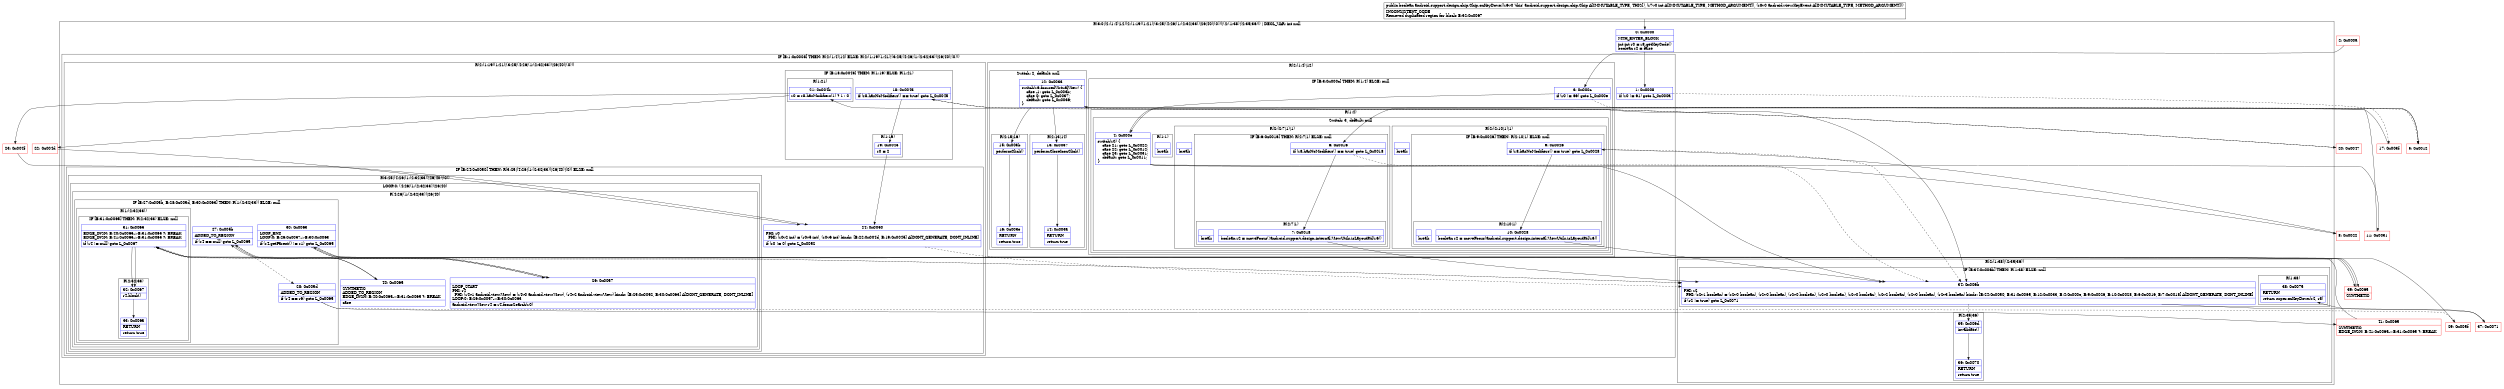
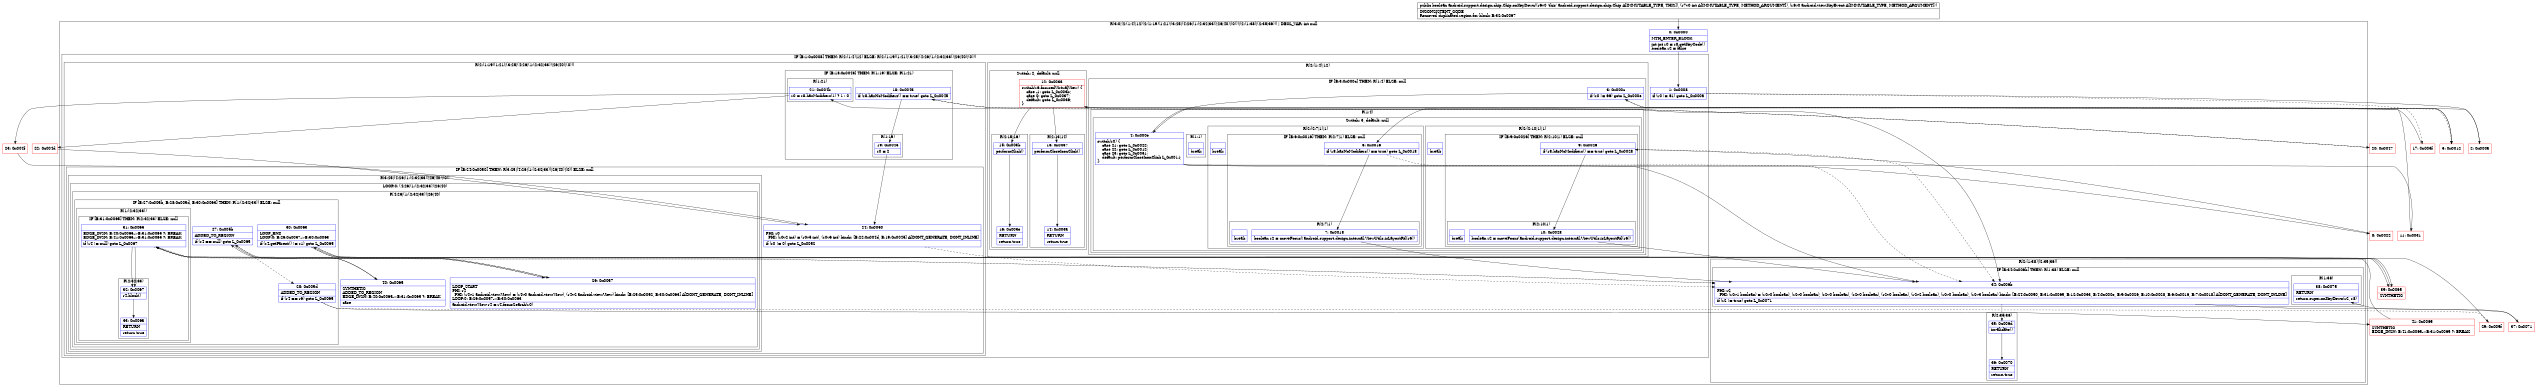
(1052, 93) -> (1052, 93)
none -> (2243, 100)
(1122, 158) -> (1140, 158)
